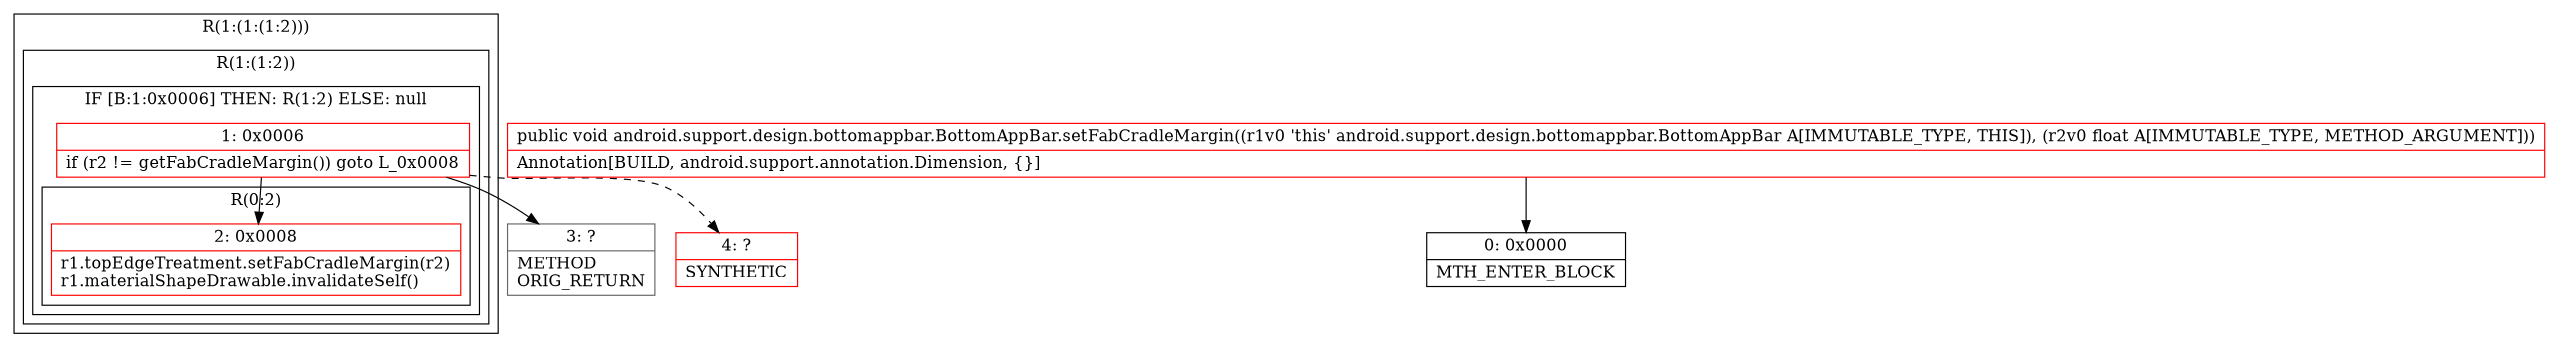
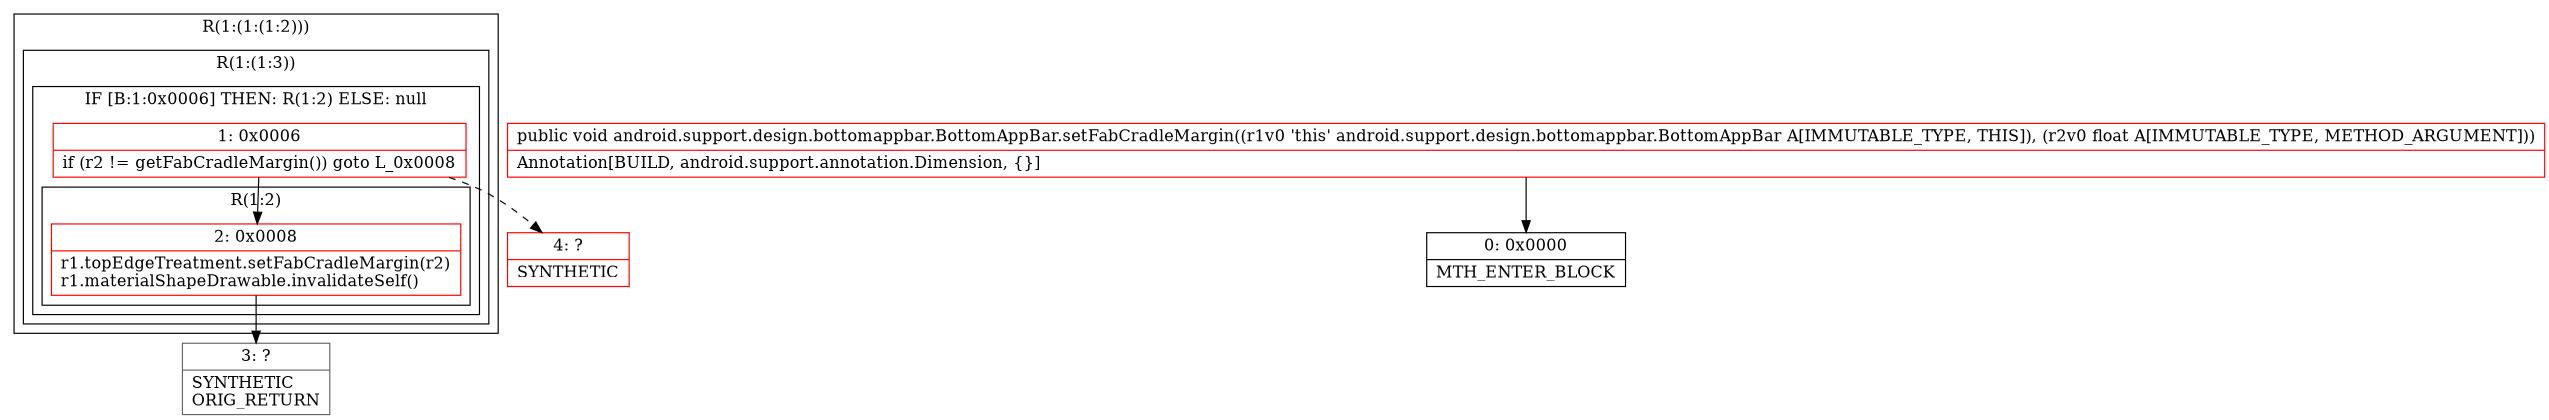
(256, 64) -> (256, 64)
(256, 201) -> (256, 201)
(505, 202) -> (256, 313)
(557, 264) -> (243, 383)
